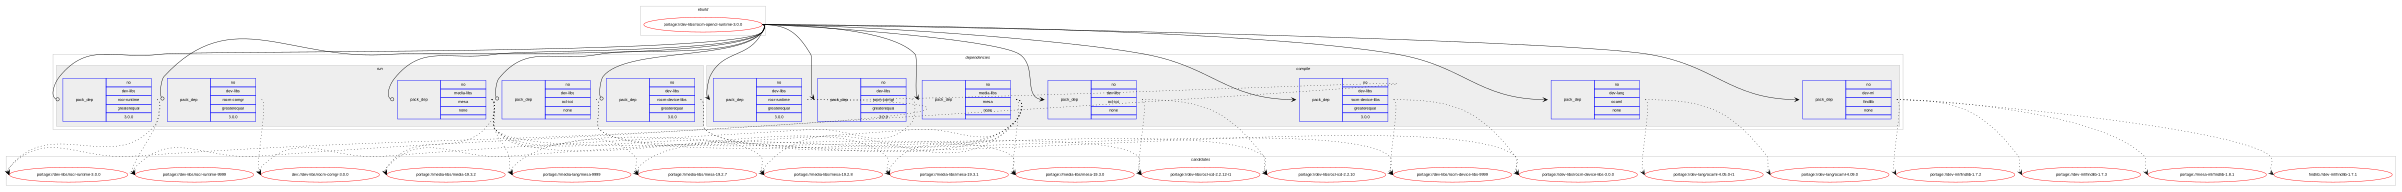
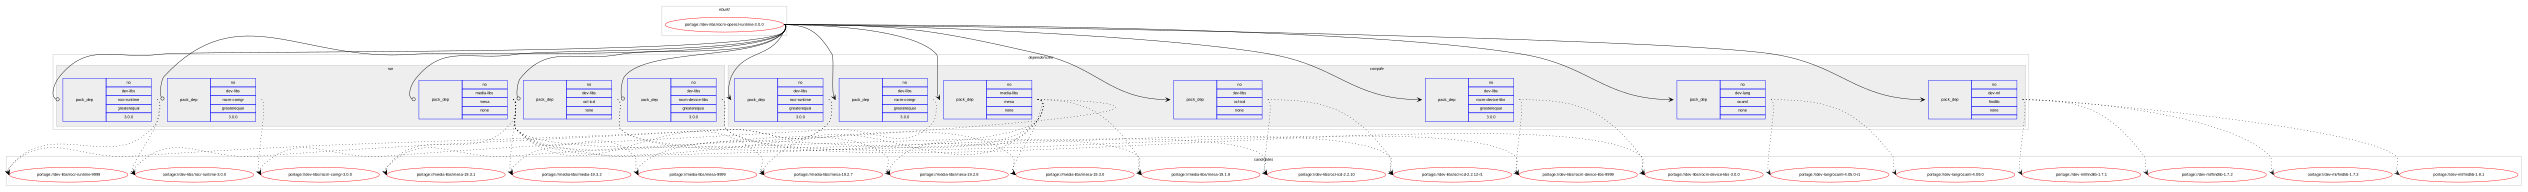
(320, 175) -> (320, 175)
(572, 175) -> (698, 175)
none -> (1201, 175)
(2207, 175) -> (2459, 175)
(2333, 175) -> (2081, 175)
